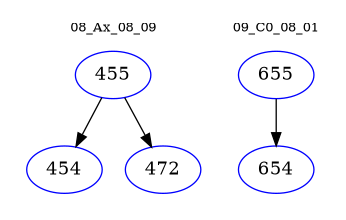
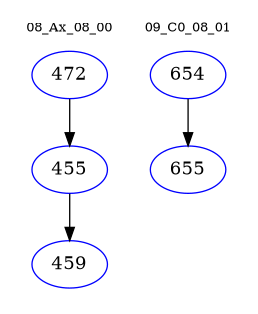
(114, 28) -> (70, 28)
(135, 116) -> (70, 116)
(276, 116) -> (188, 116)
(64, 170) -> (70, 264)
